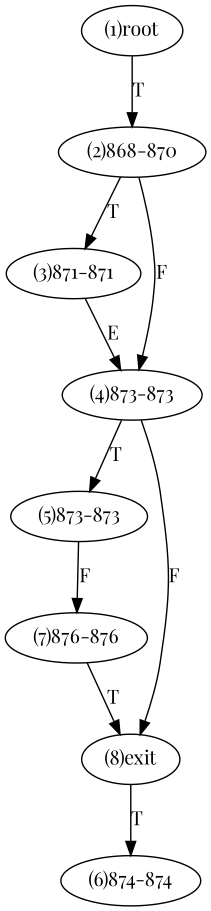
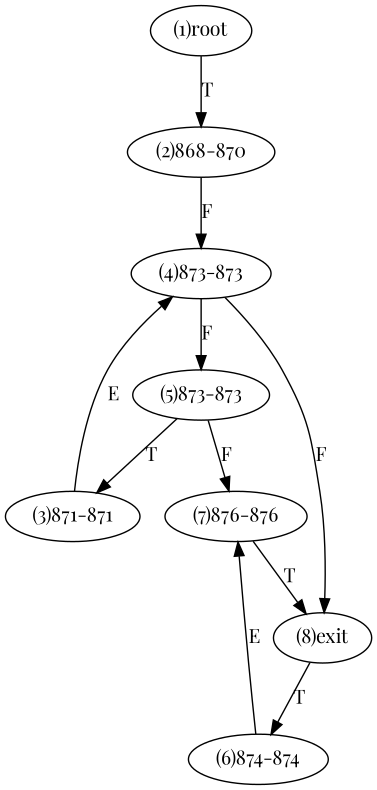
(106, 207) -> (142, 451)
(117, 456) -> (207, 334)
none -> (247, 645)
